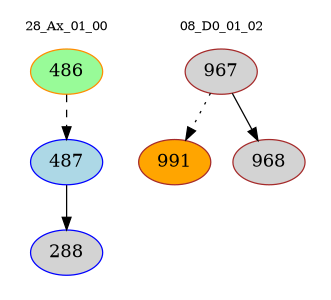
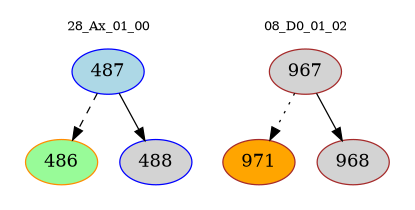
(67, 111) -> (88, 111)
(175, 162) -> (259, 162)
(67, 253) -> (156, 162)
